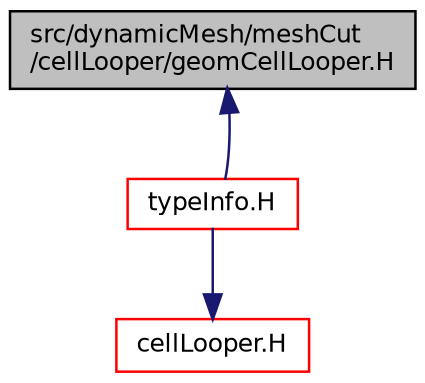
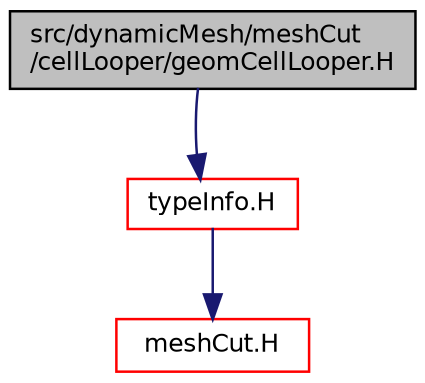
(229, 147) -> (196, 121)
(213, 345) -> (213, 345)
